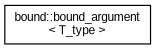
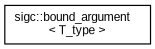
(78, 25) -> (78, 25)
